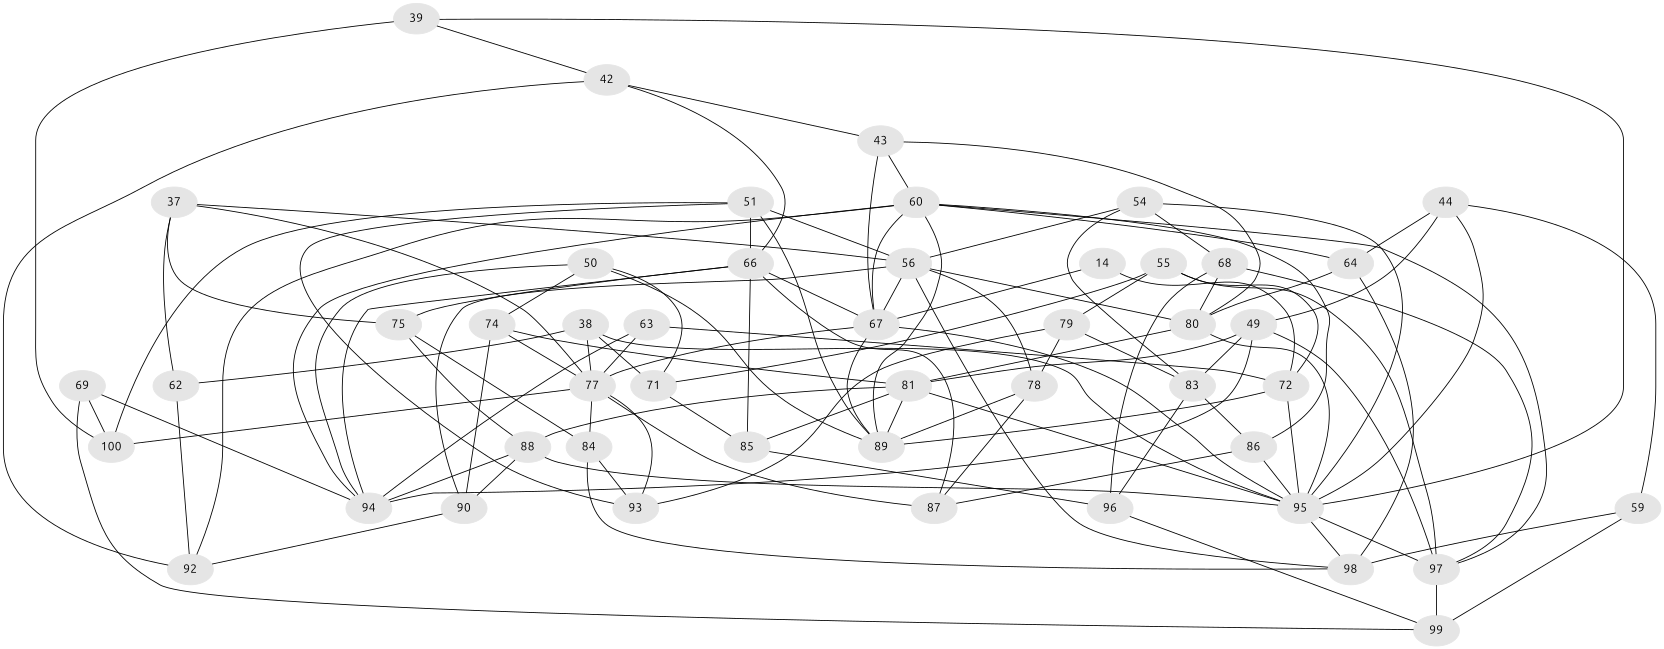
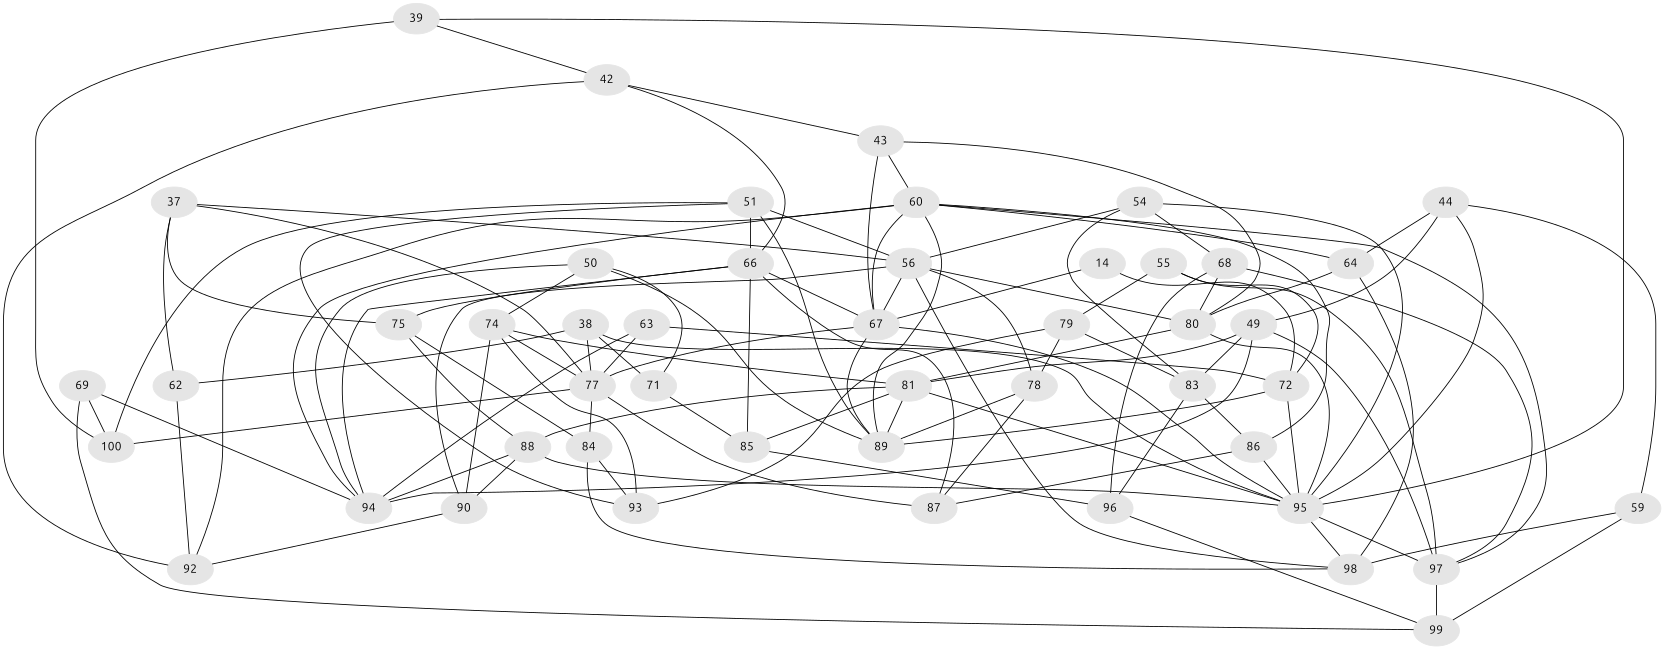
(925, 336) -> none
(650, 437) -> (581, 411)
